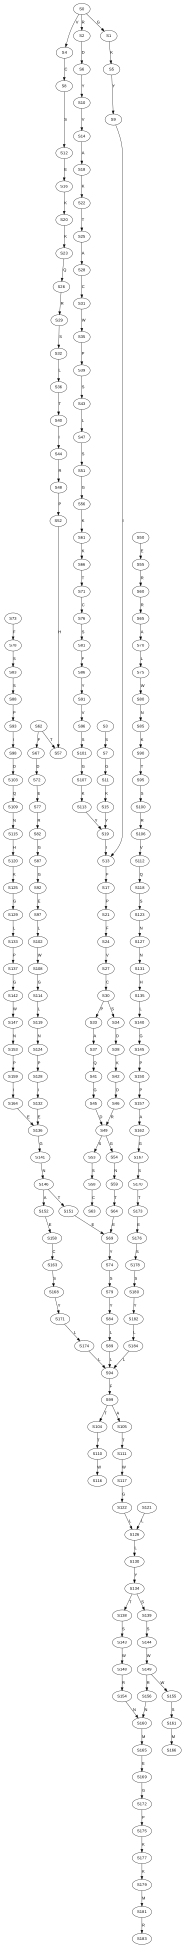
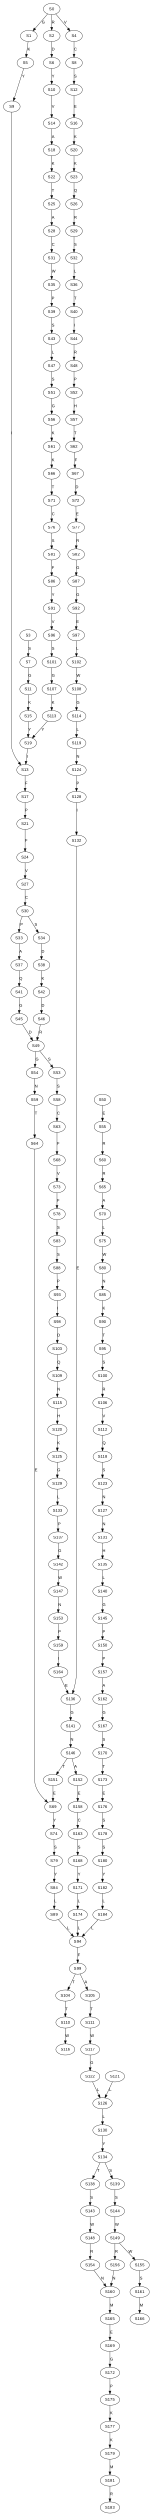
(48, 739) -> (74, 432)
none -> (57, 1160)
